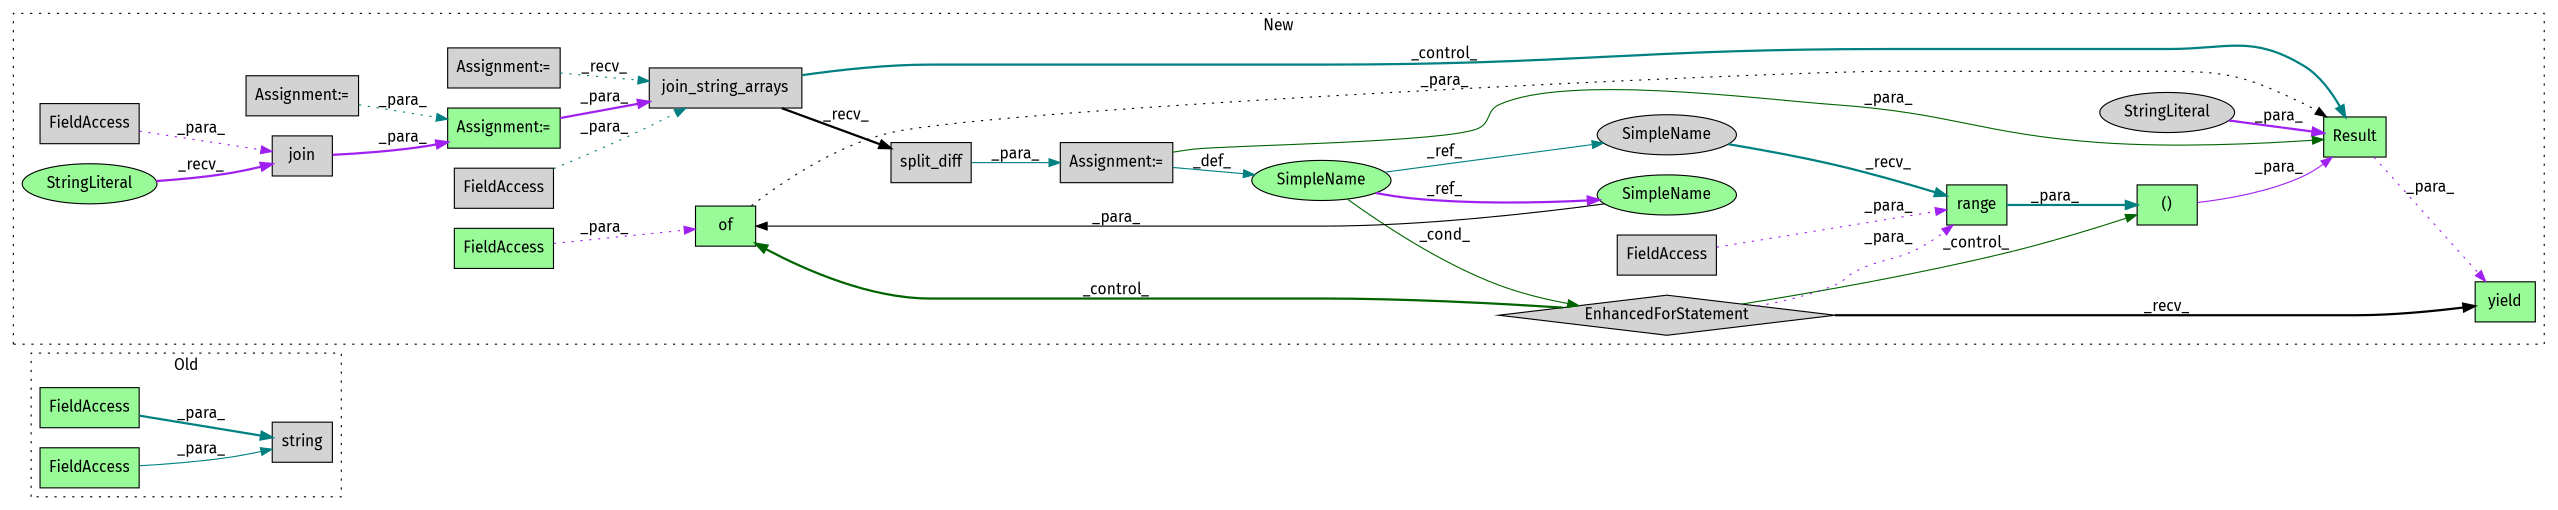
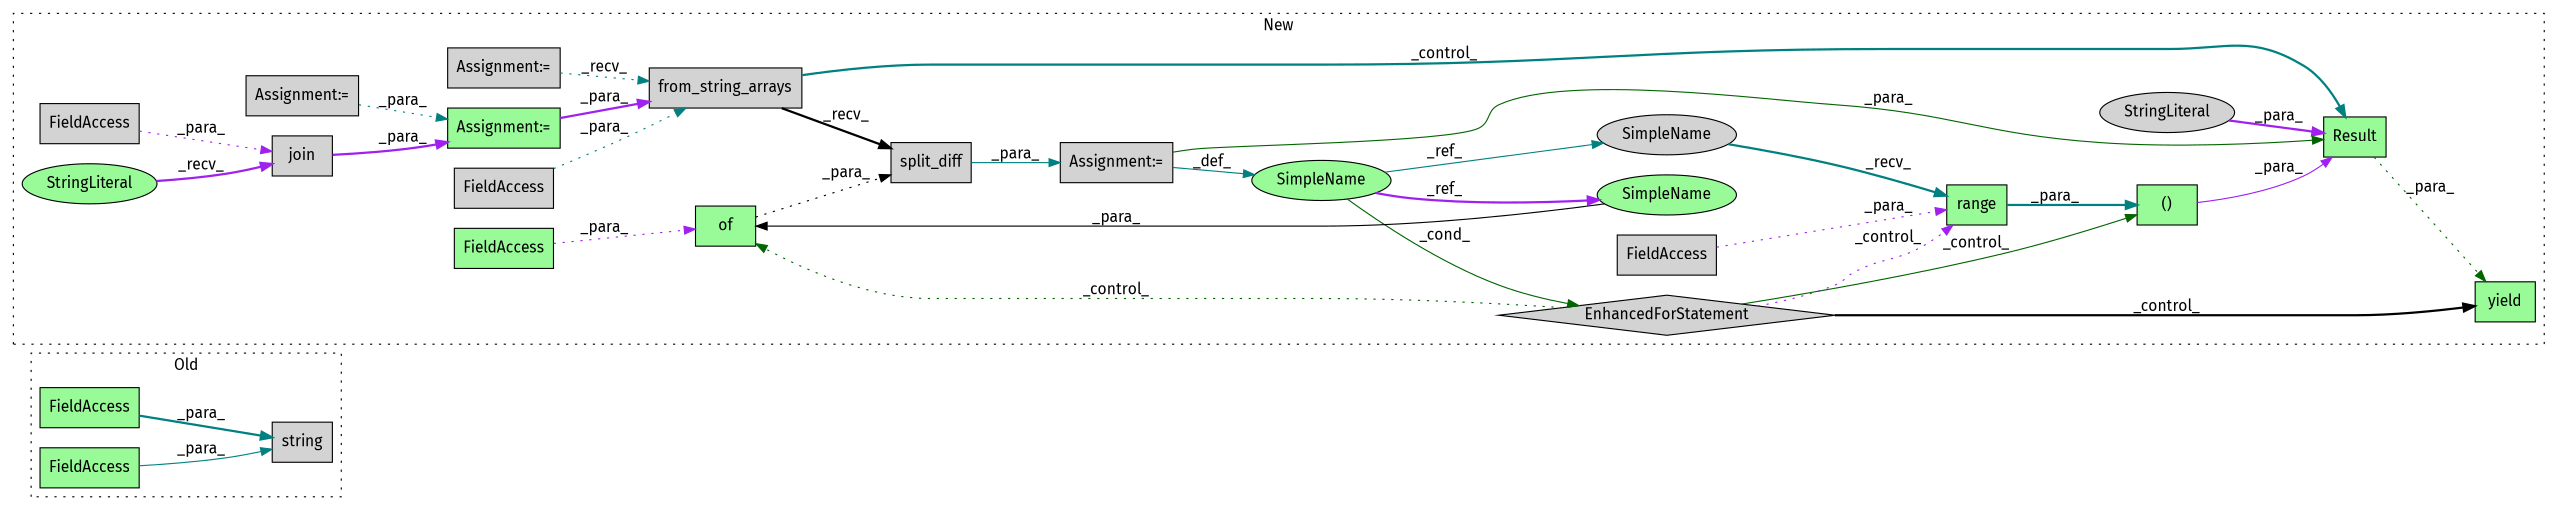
(1528, 85) -> (818, 198)
(726, 88) -> (726, 88)
(2426, 215) -> (2426, 215)
(1889, 238) -> (1889, 238)
(1160, 299) -> (1160, 299)
(2167, 307) -> (2167, 307)
